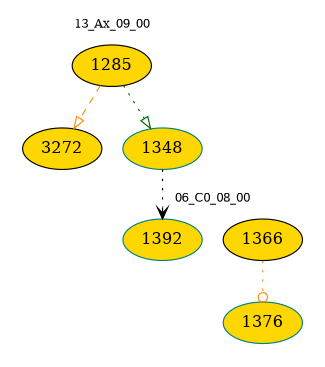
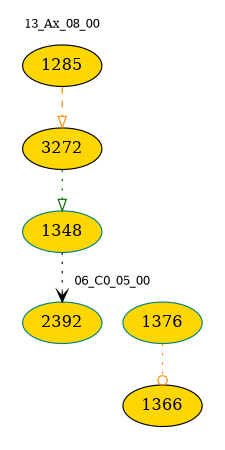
(112, 25) -> (62, 25)
(134, 102) -> (62, 185)
(213, 199) -> (112, 282)
(163, 240) -> (62, 323)
(263, 277) -> (163, 360)
